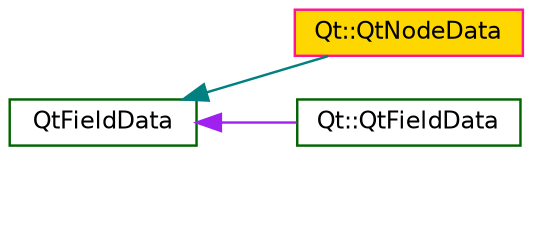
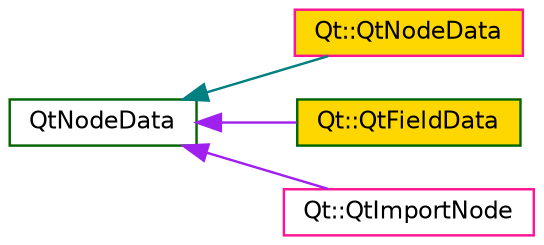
(103, 123) -> (103, 123)
(409, 123) -> (409, 123)
none -> (409, 212)
